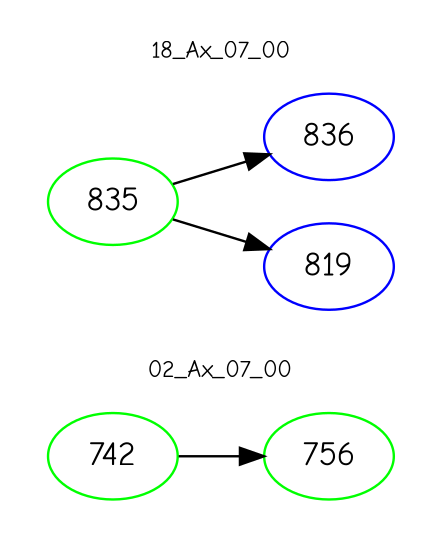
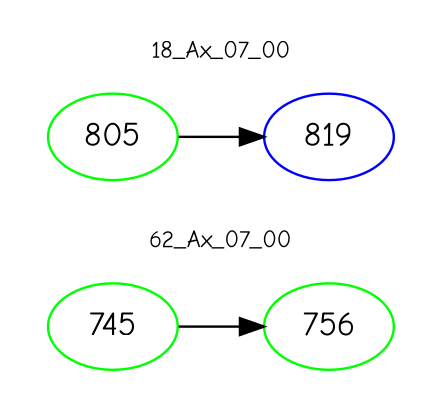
(329, 137) -> none
(113, 202) -> (113, 137)
(221, 371) -> (221, 241)
(113, 456) -> (113, 327)
